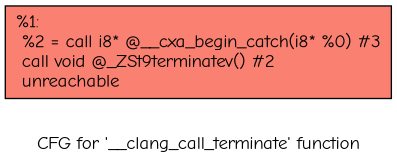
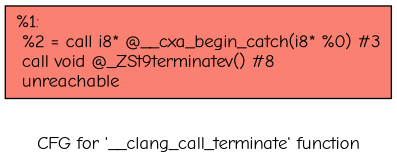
(145, 61) -> (145, 61)
